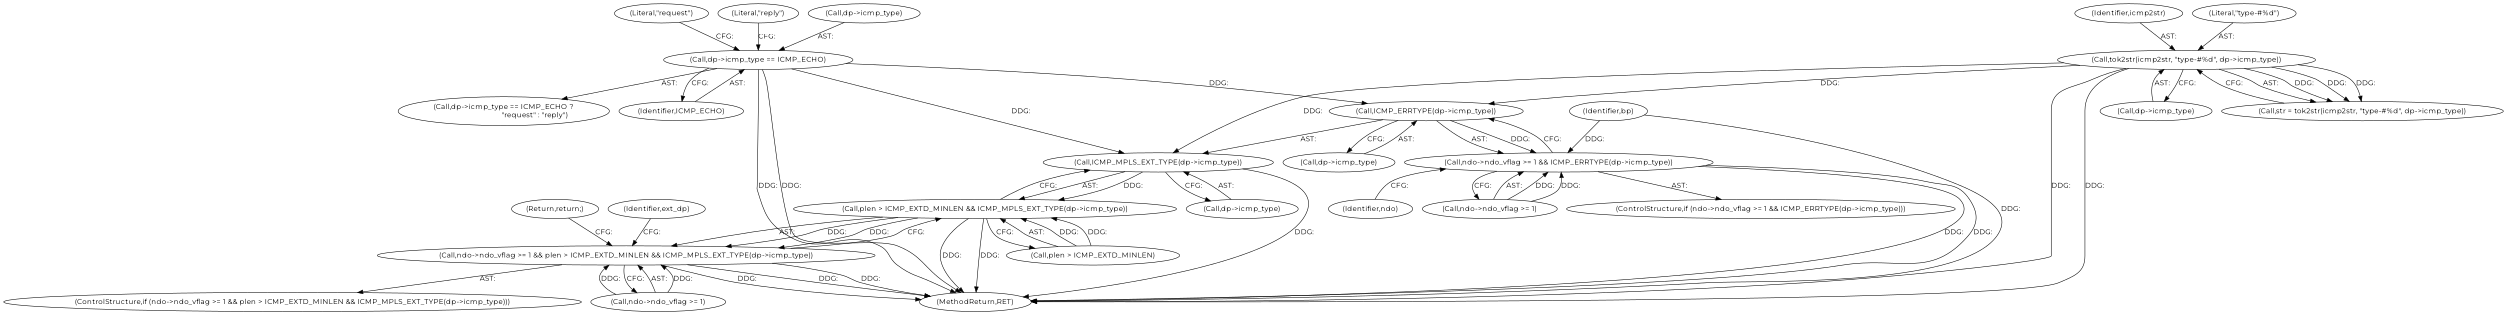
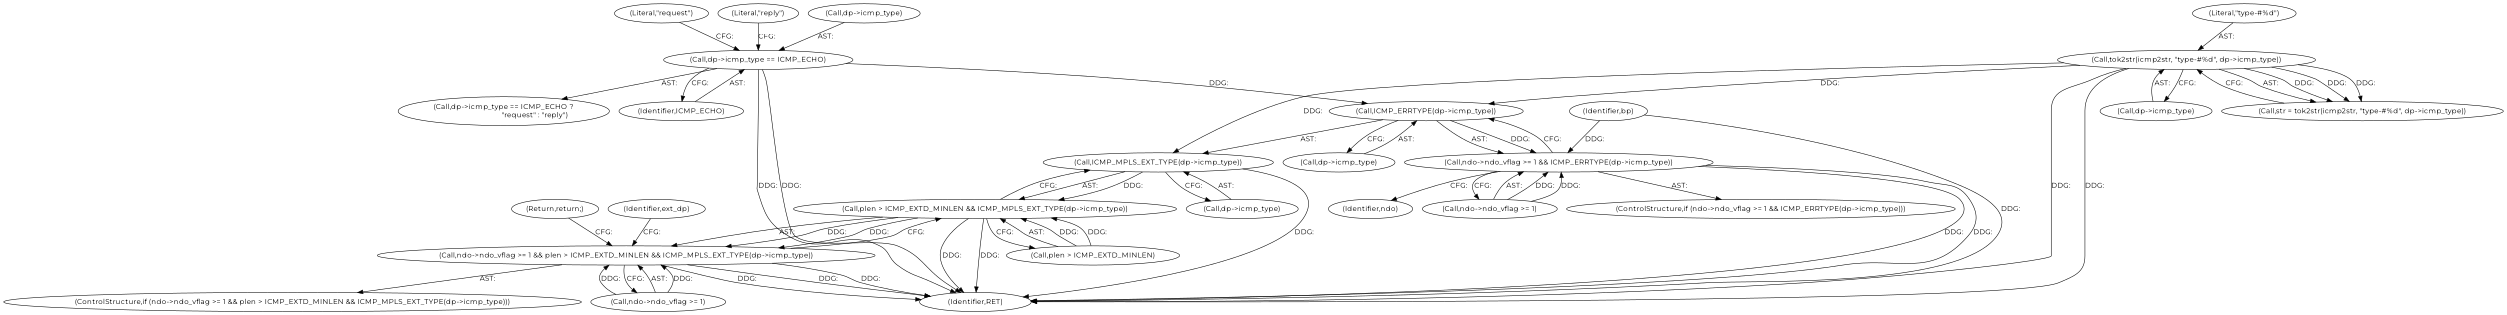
(2129, 13) -> none
(955, 110) -> none
(1404, 177) -> (1448, 182)
(975, 302) -> (975, 302)
